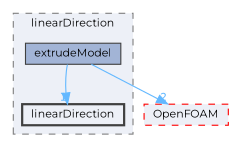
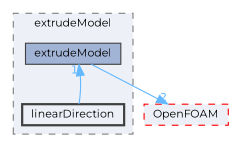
(73, 24) -> (73, 24)
(66, 79) -> (80, 90)
